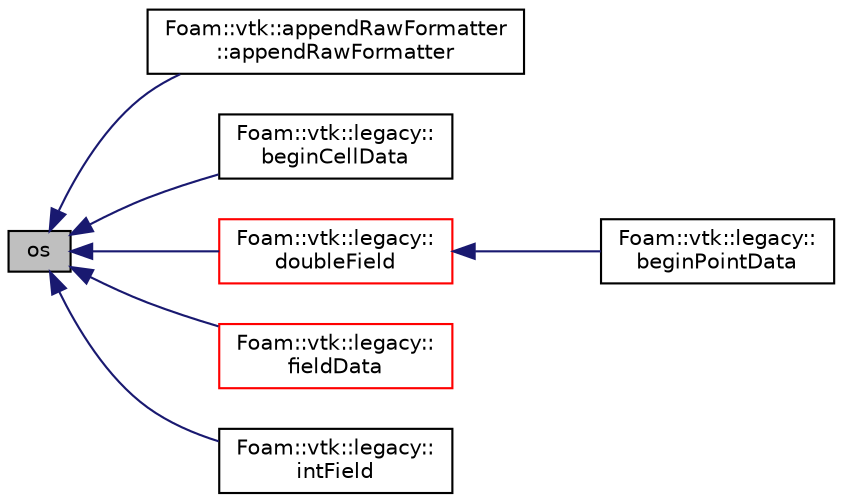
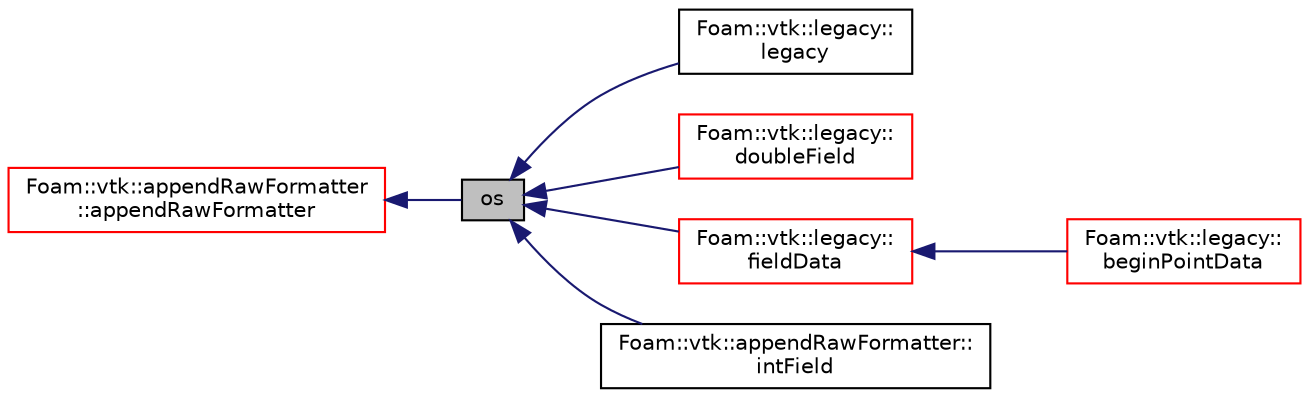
(336, 42) -> (197, 200)
(108, 132) -> (434, 200)
(336, 147) -> (796, 42)
(538, 251) -> (1001, 251)
(718, 251) -> (1184, 251)
(336, 461) -> (796, 356)
